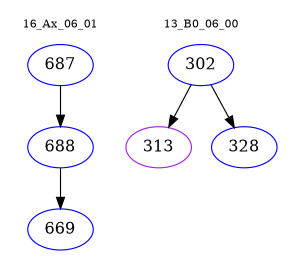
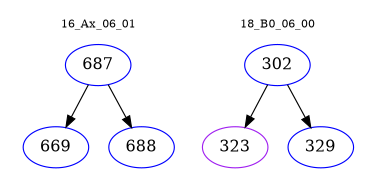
(202, 25) -> (278, 25)
(159, 147) -> (235, 147)
(244, 147) -> (321, 147)
(61, 183) -> (80, 101)
